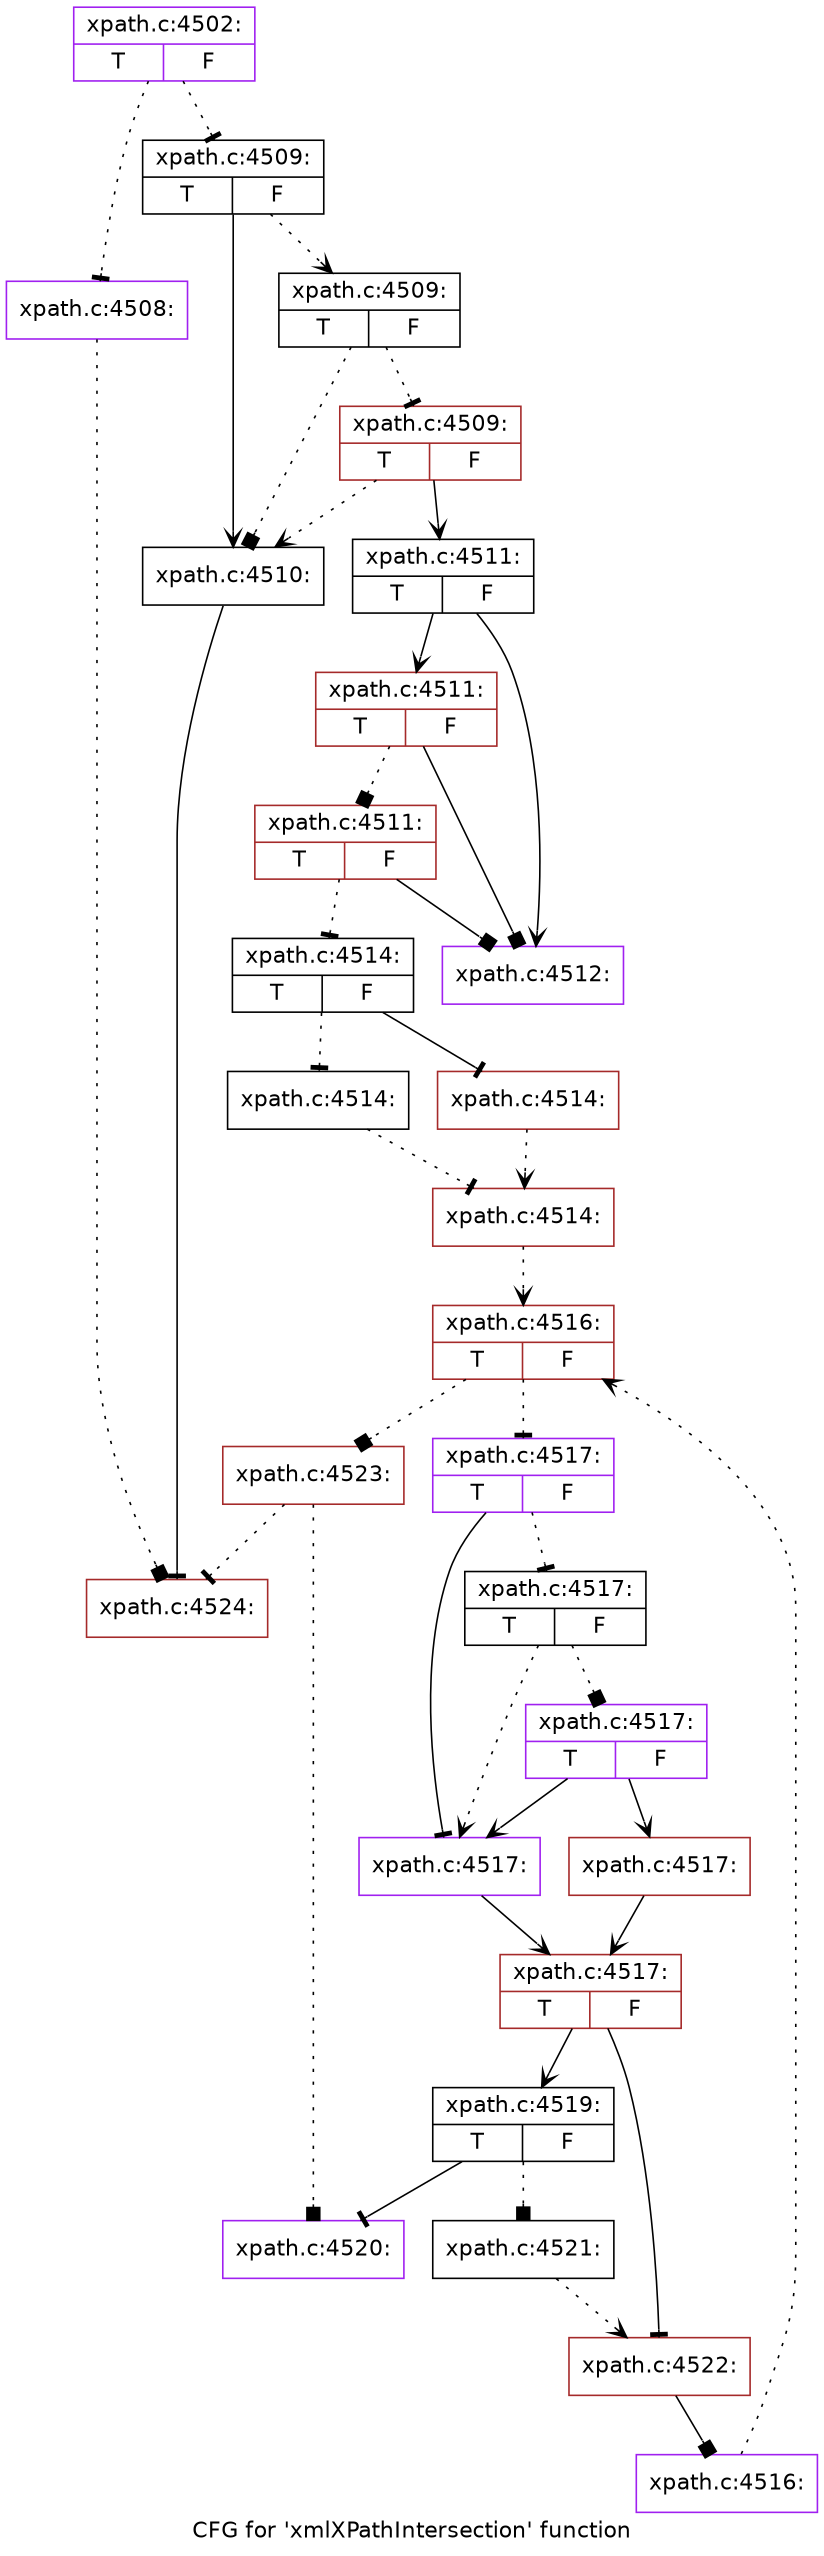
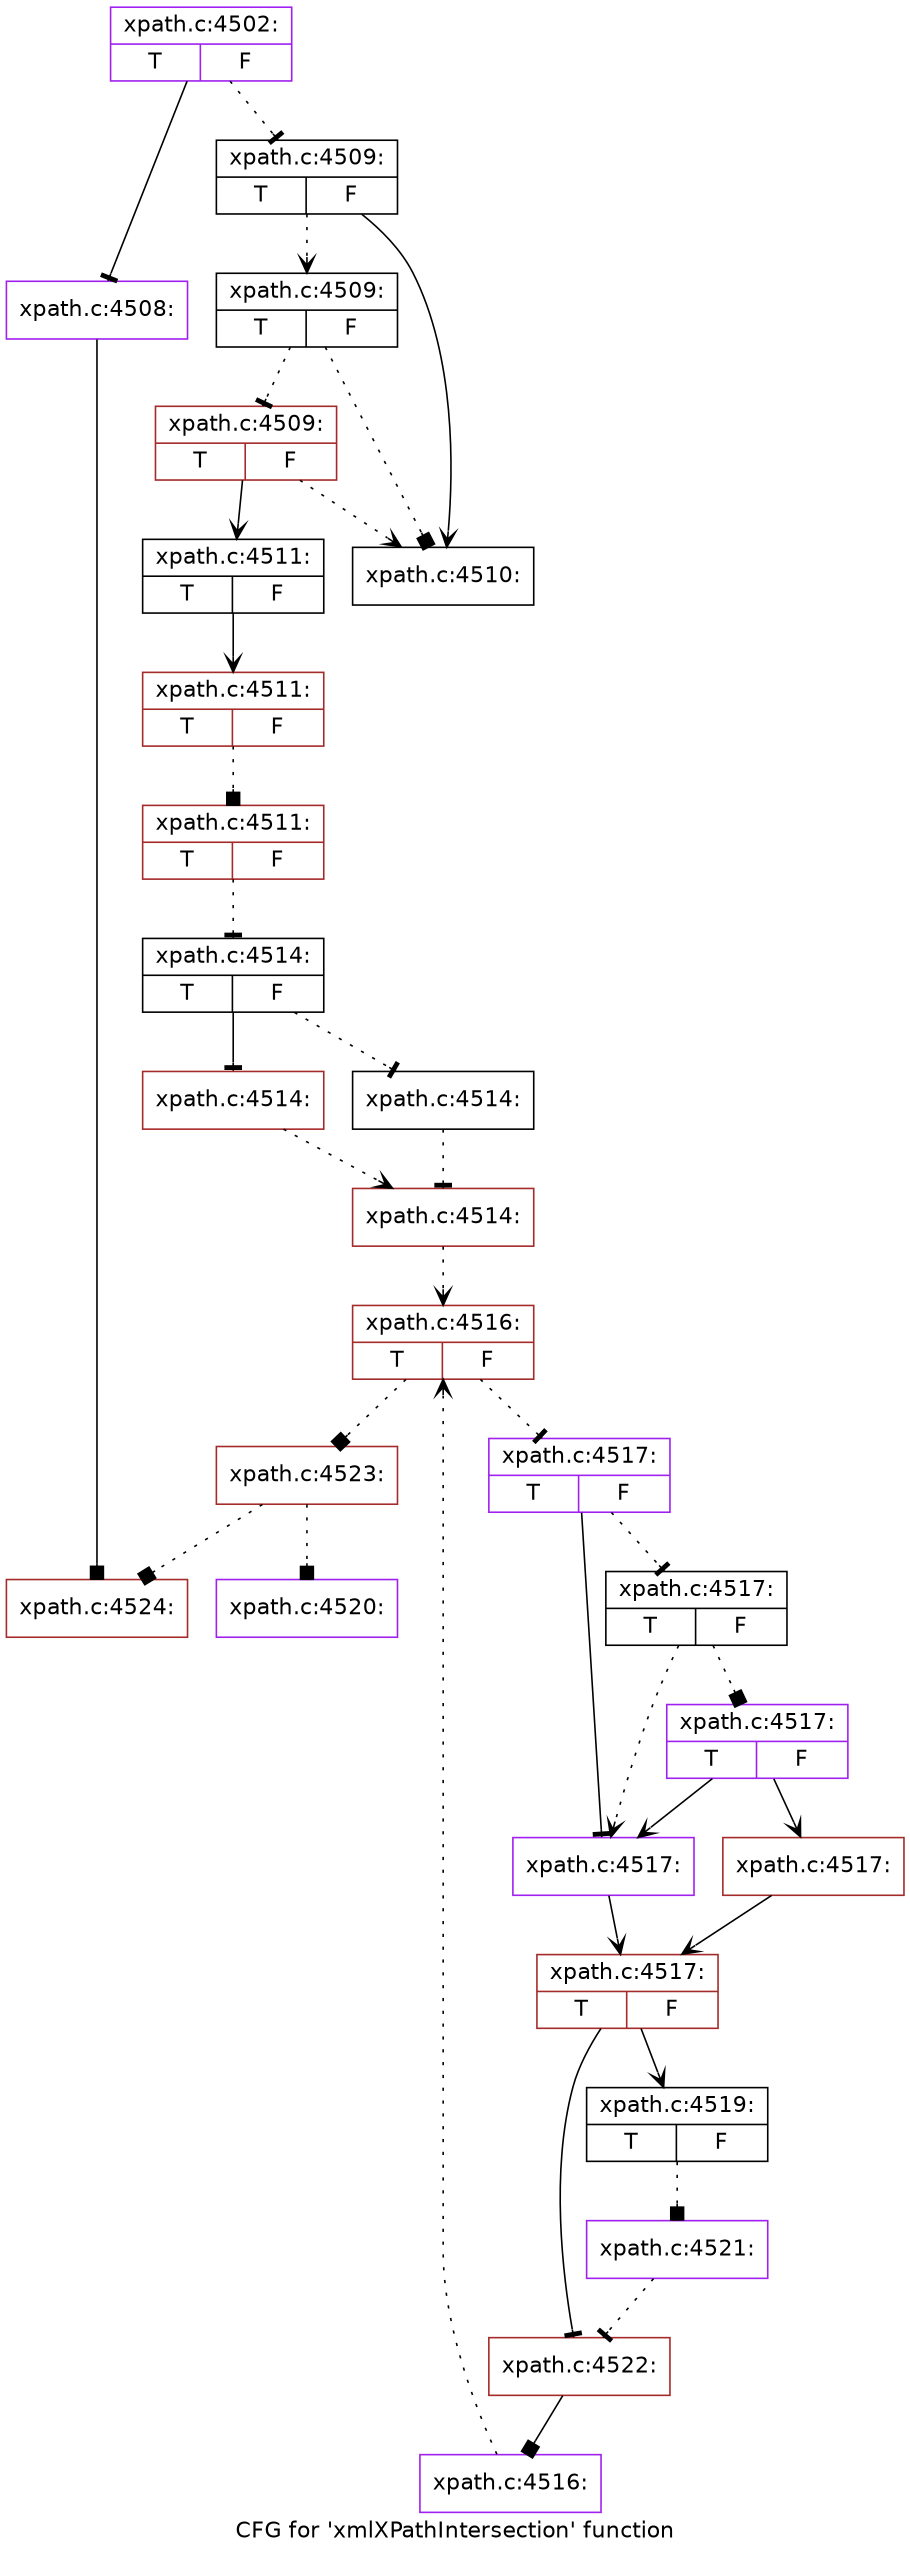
(118, 175) -> (149, 177)
(97, 957) -> (97, 951)
(533, 975) -> none
(177, 1086) -> none
(248, 1539) -> (209, 1538)
(415, 2189) -> none
(523, 2249) -> (677, 2249)
(585, 2303) -> (631, 2305)
